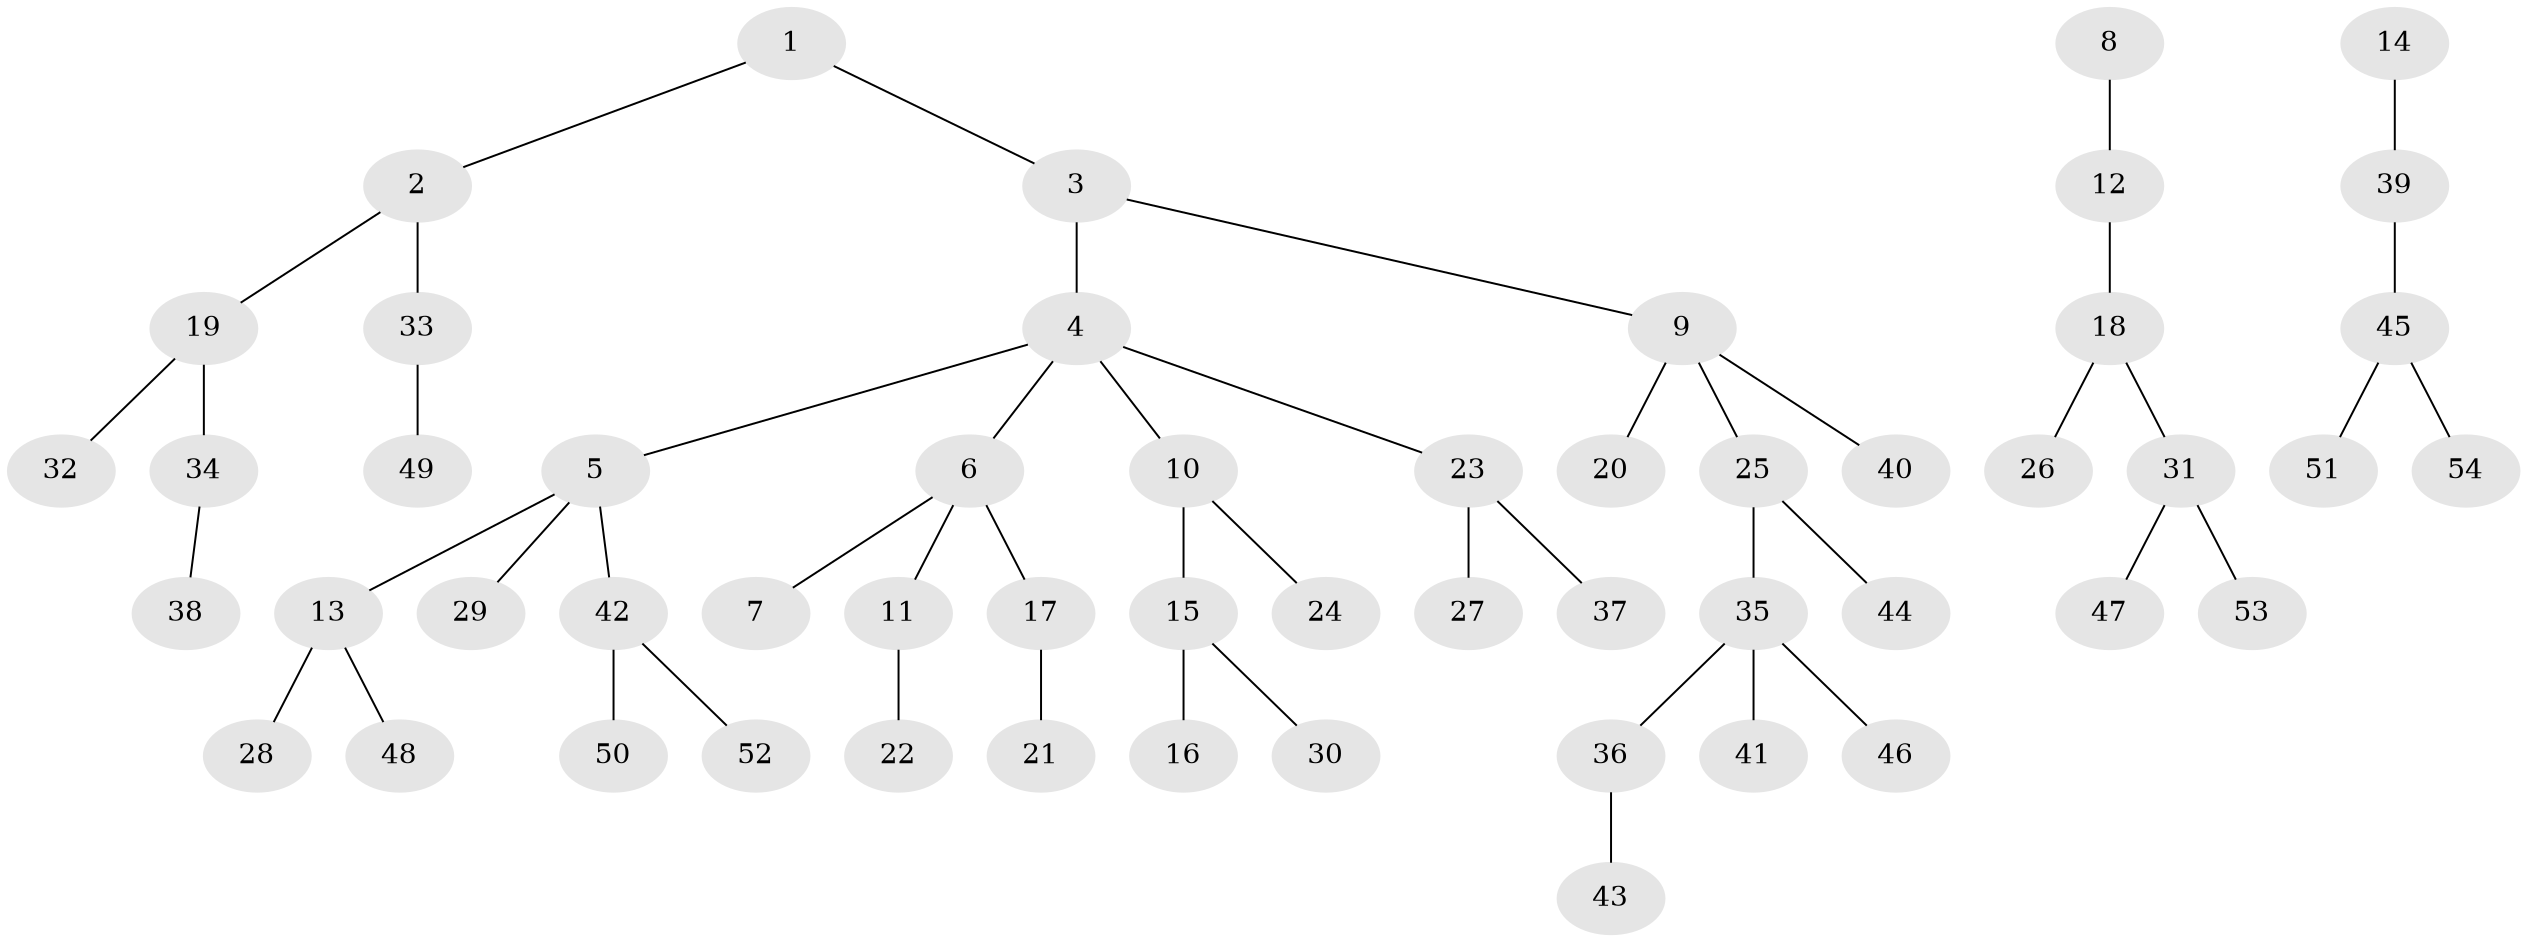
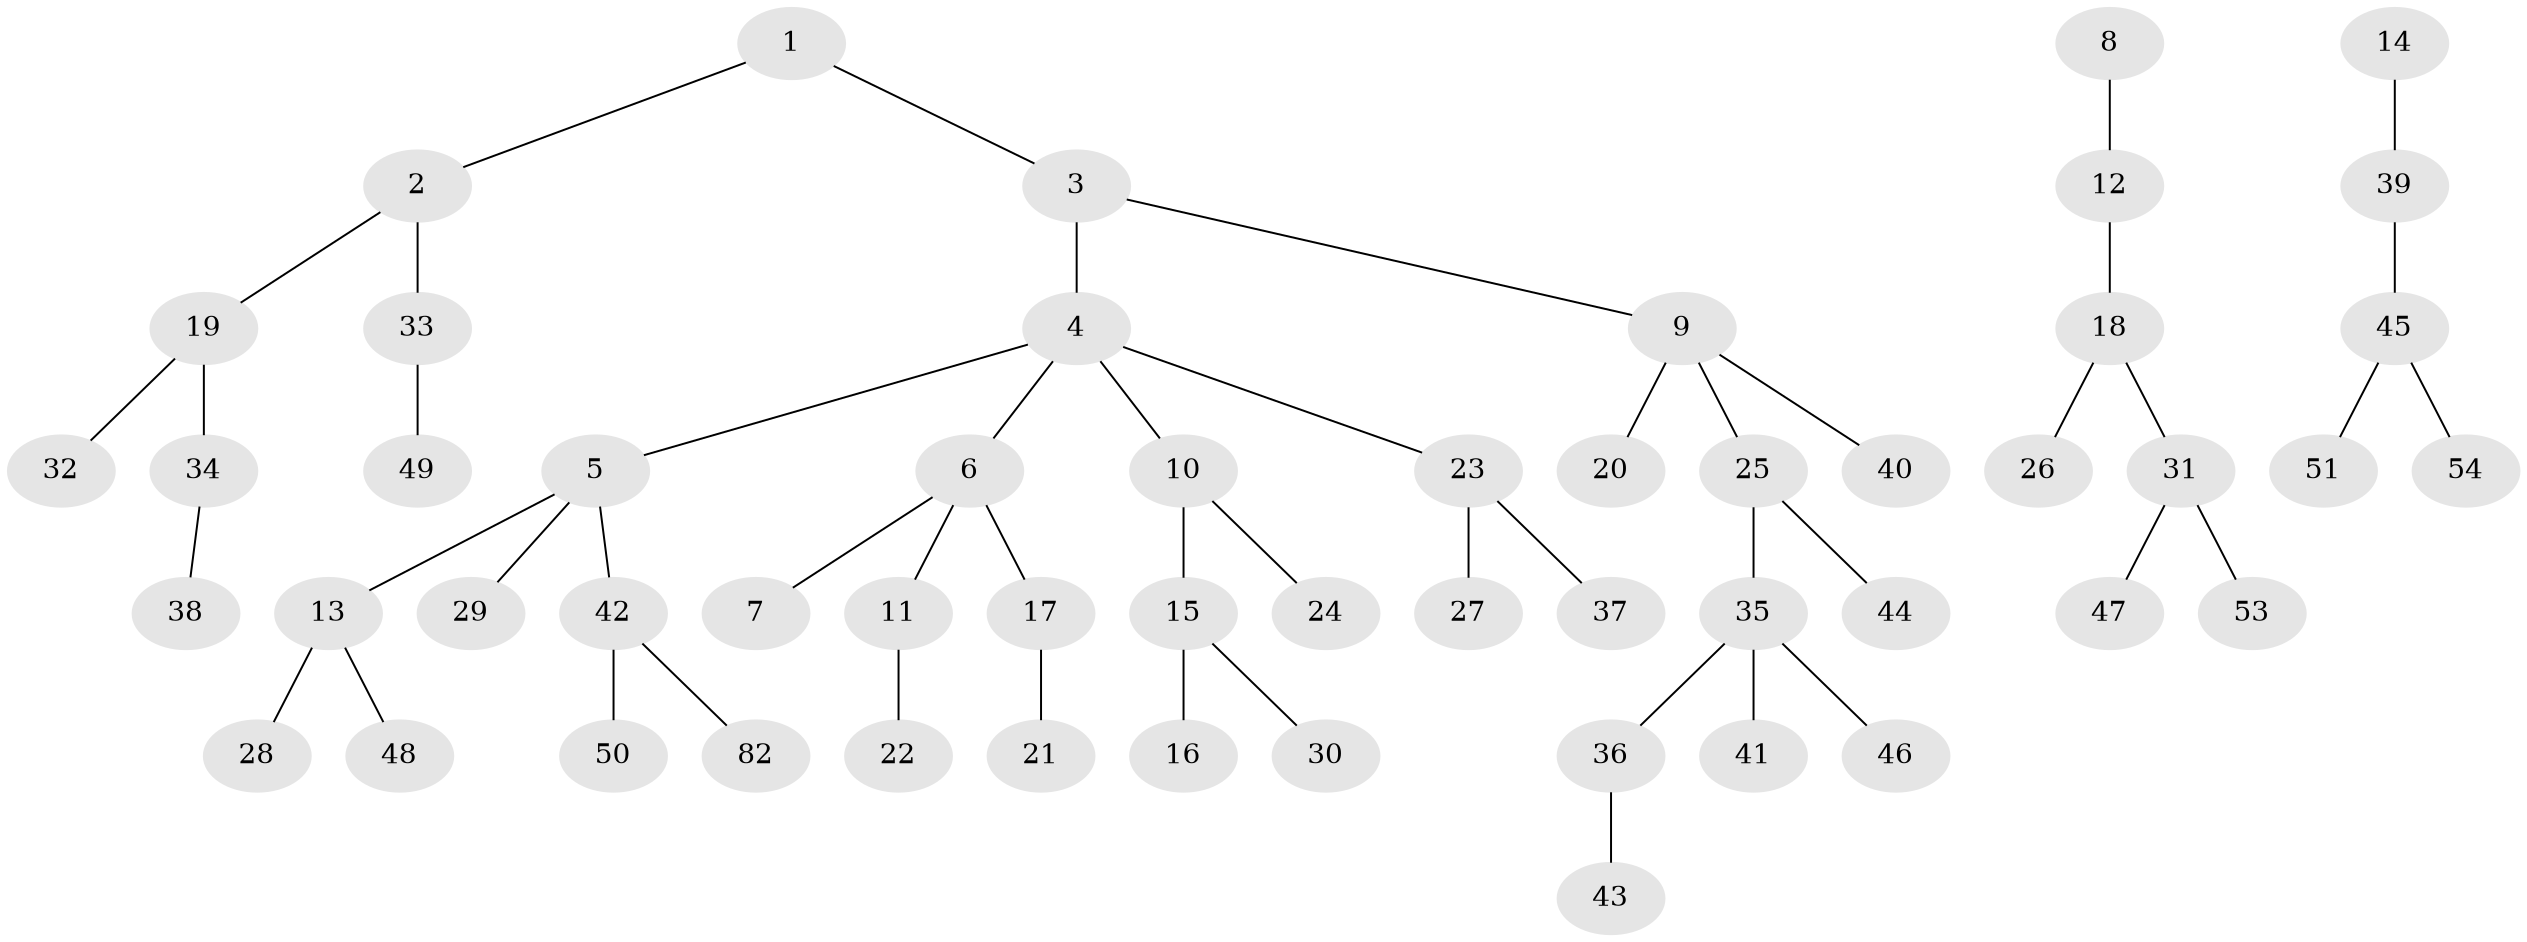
(756, 756) -> (756, 756)
